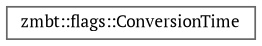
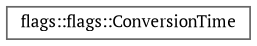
(131, 23) -> (128, 23)
